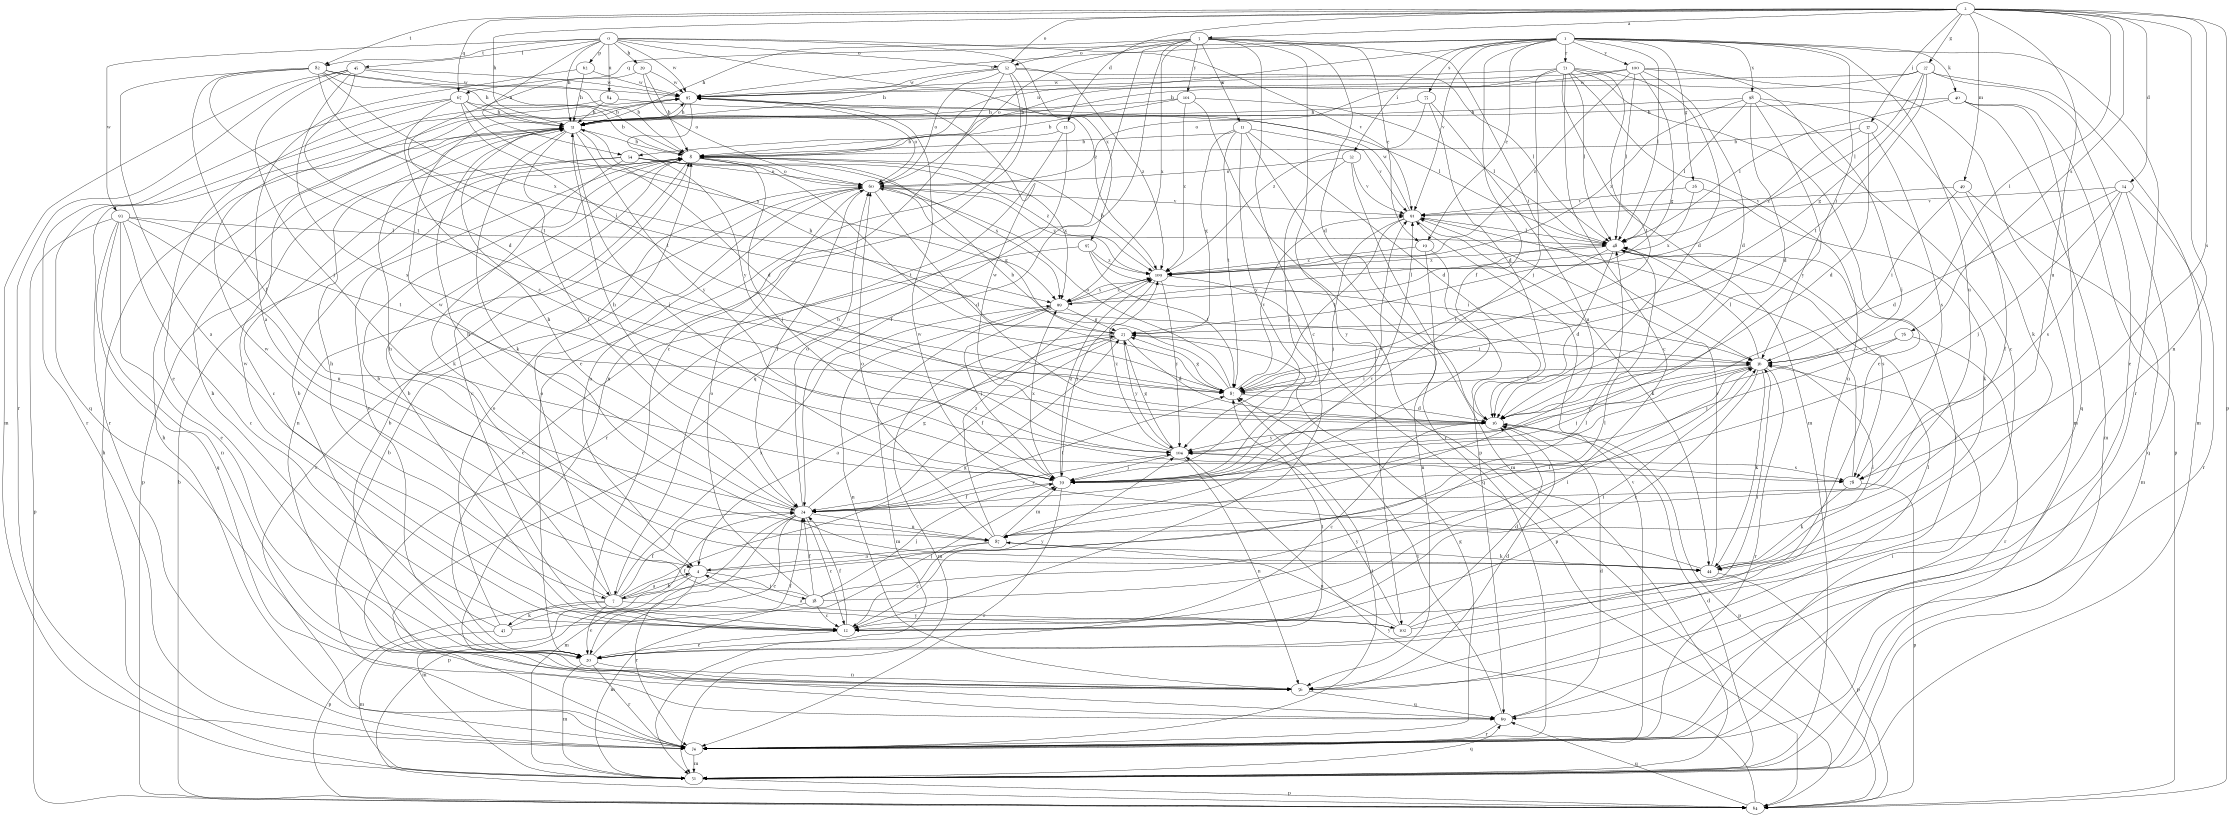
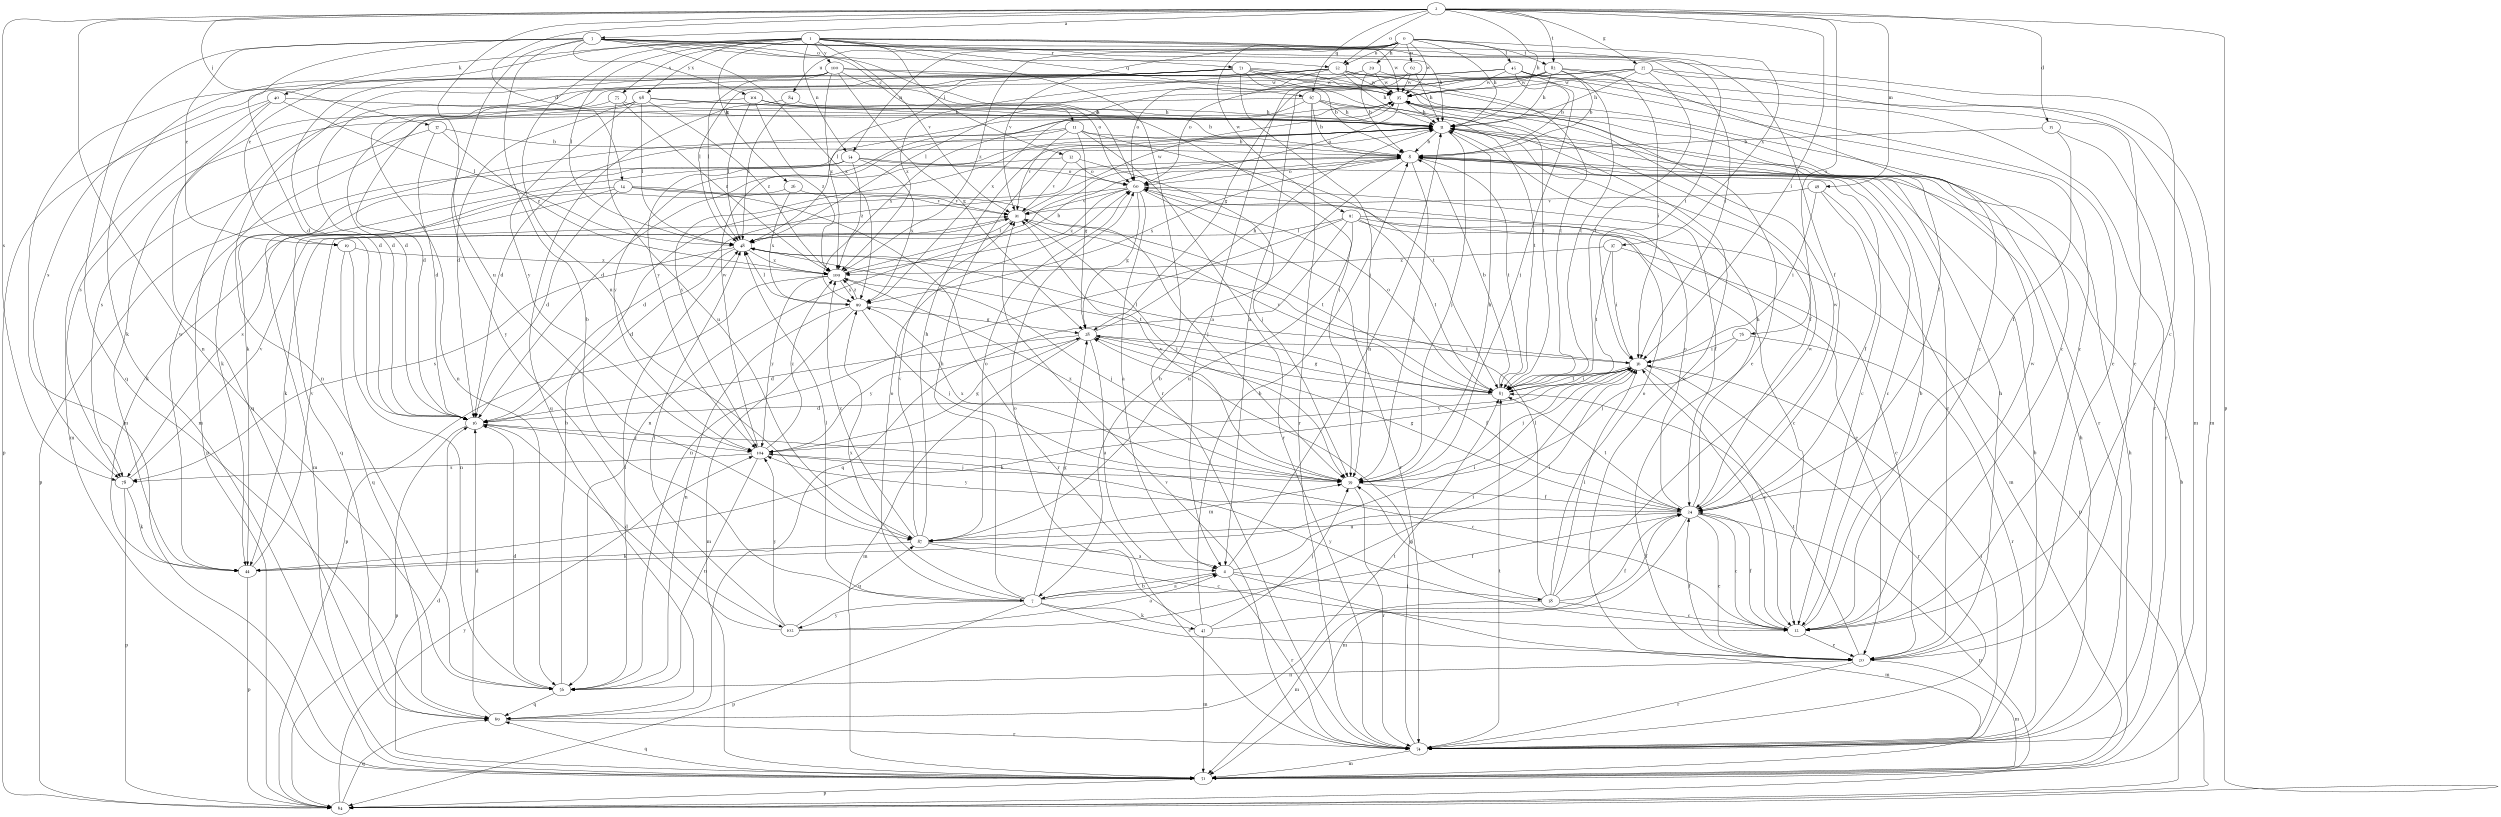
(1123, 334) -> (1088, 334)
(215, 347) -> (1282, 186)
